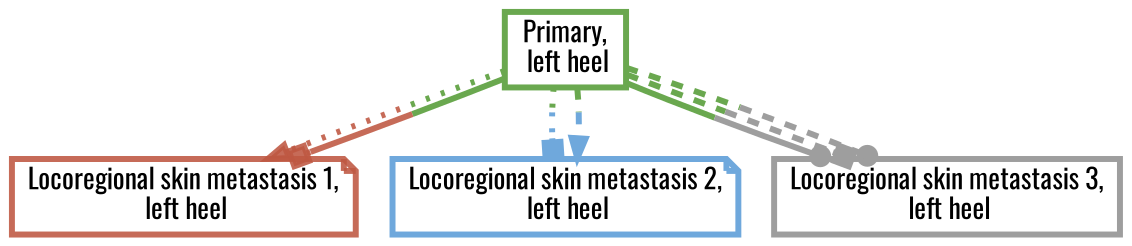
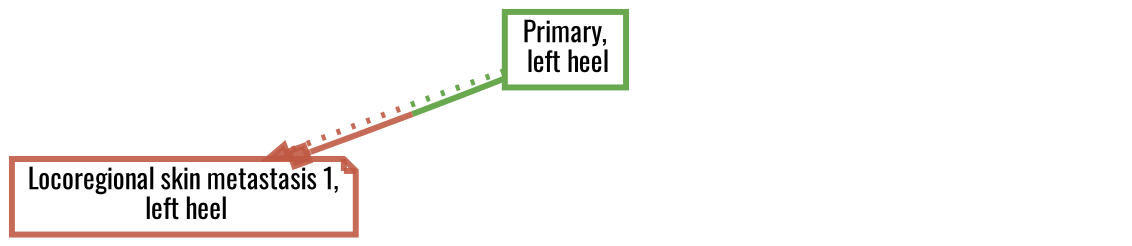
(565, 197) -> none
(947, 197) -> none
